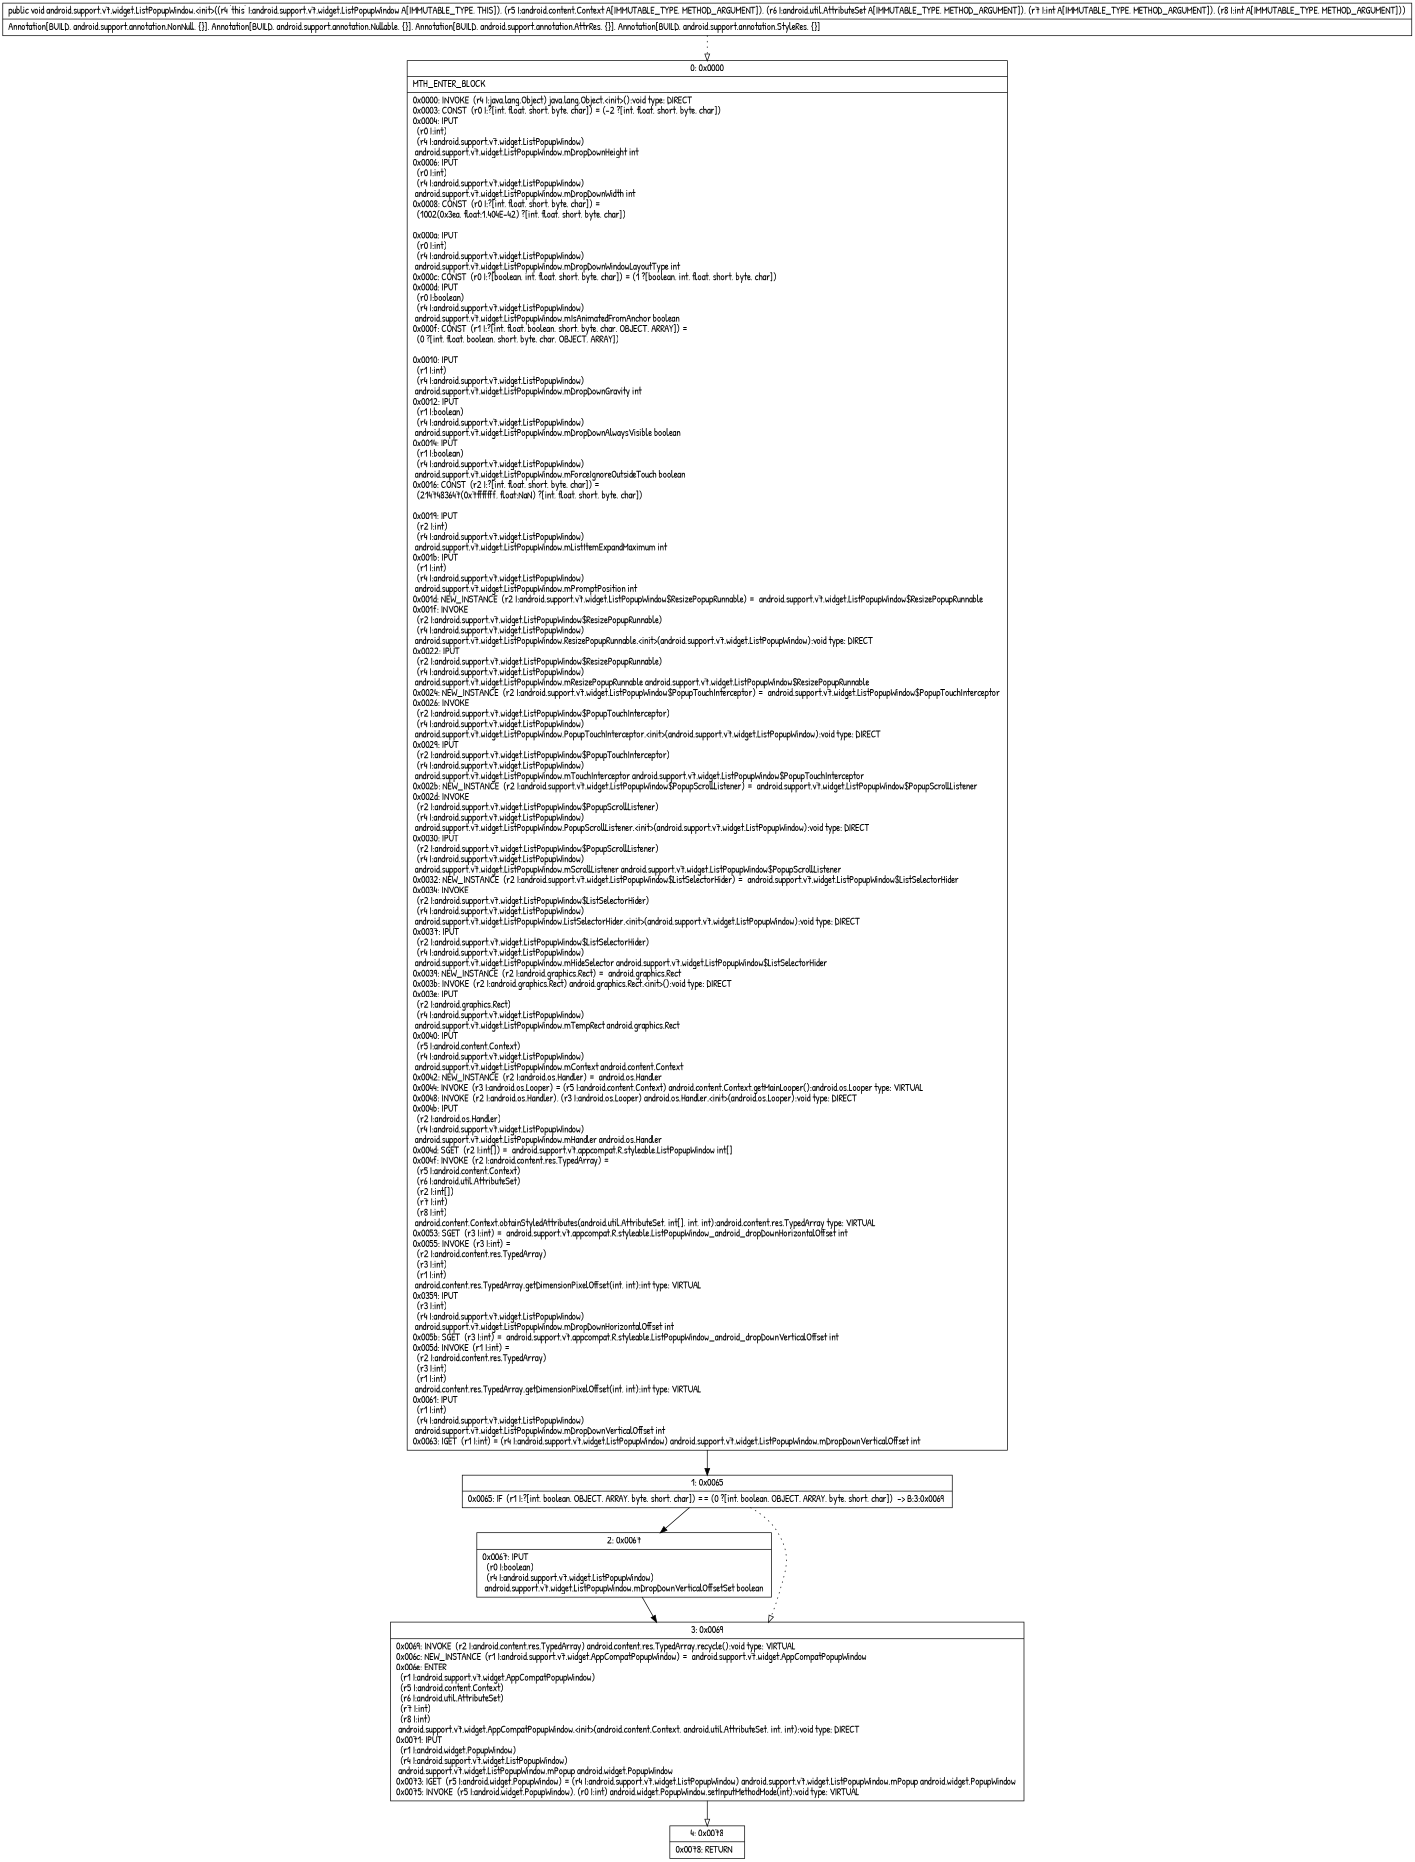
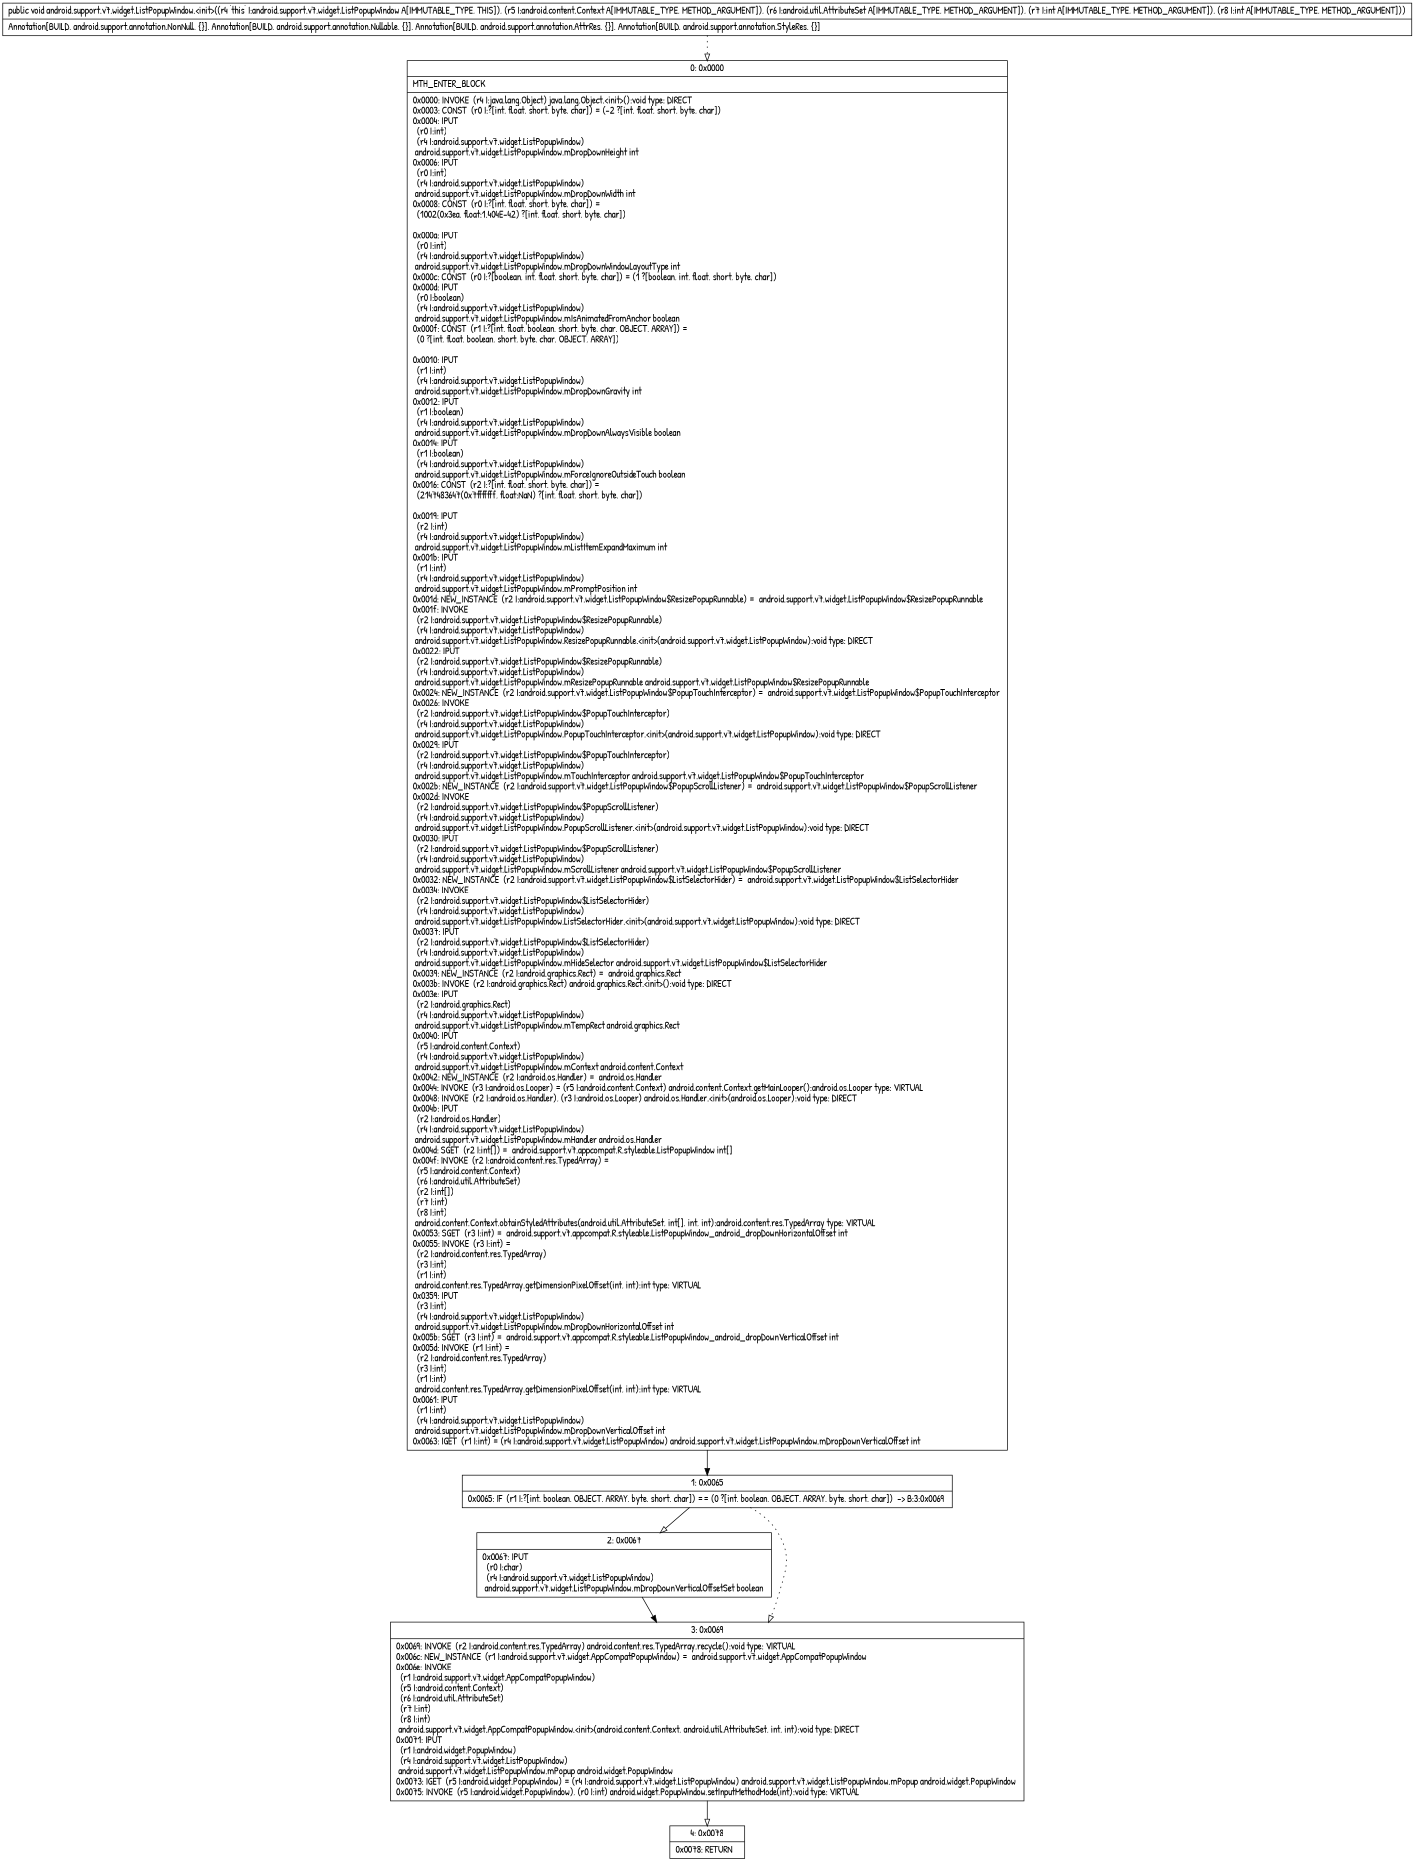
(678, 1518) -> (678, 1518)
(508, 1568) -> (502, 1568)
(423, 1667) -> (426, 1667)
